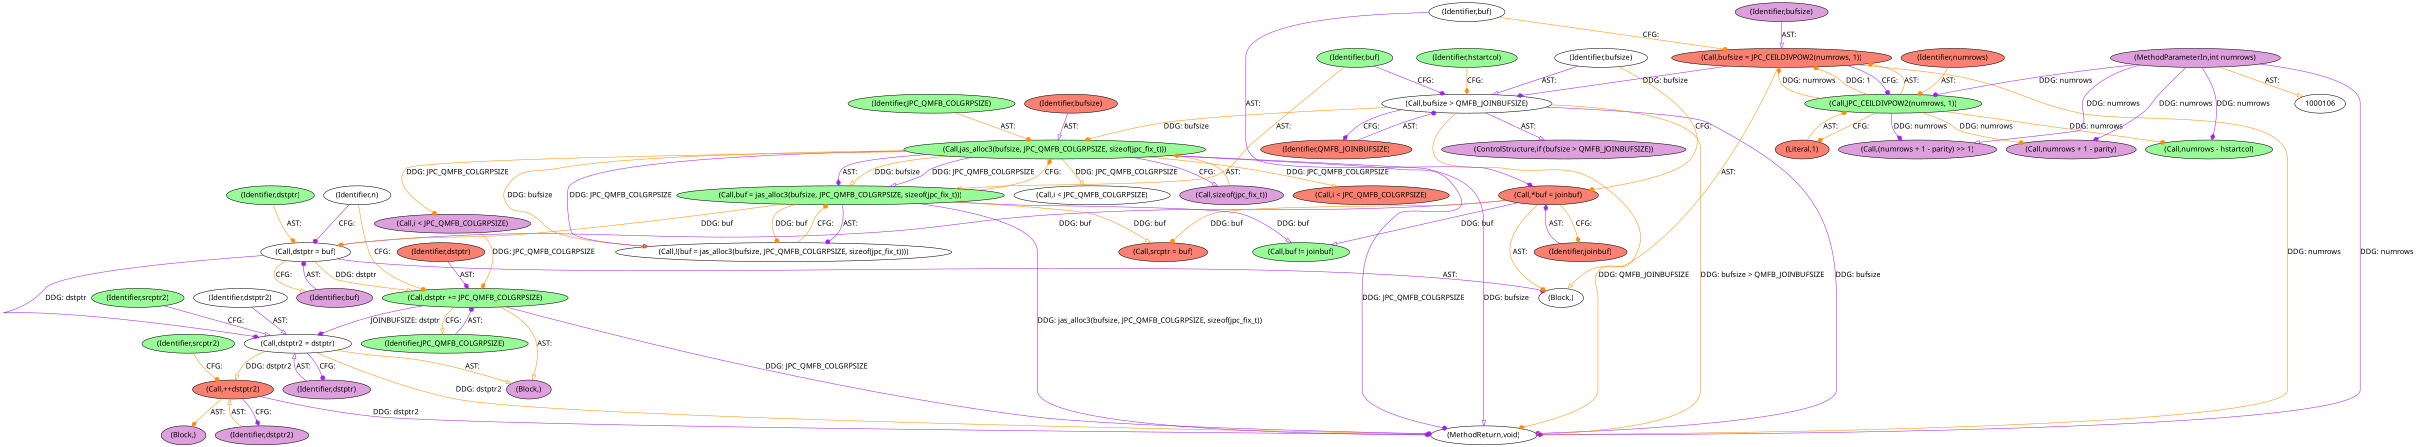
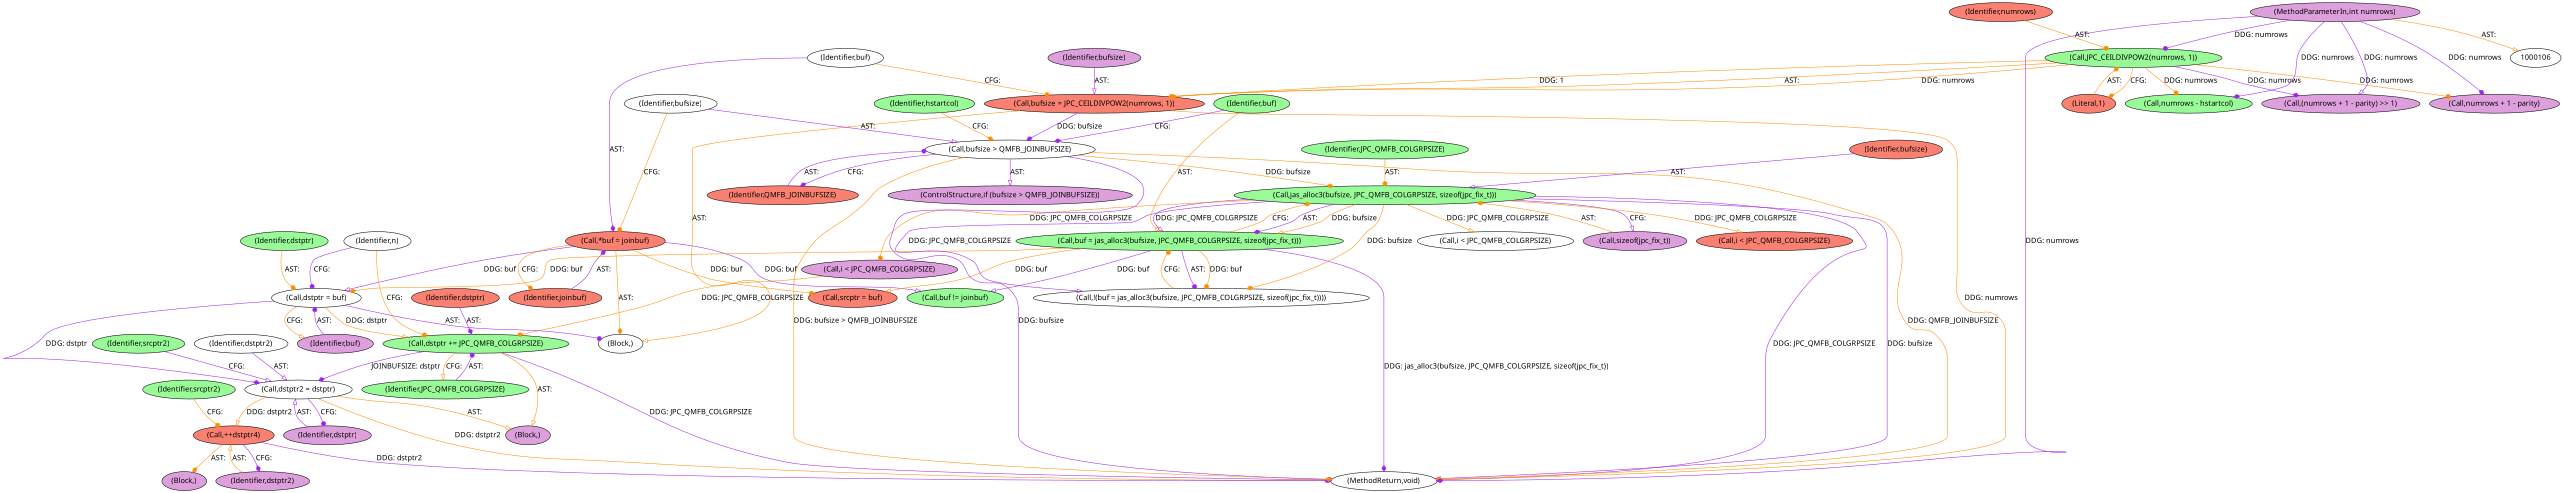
(1869, 75) -> none
(233, 390) -> (234, 435)
